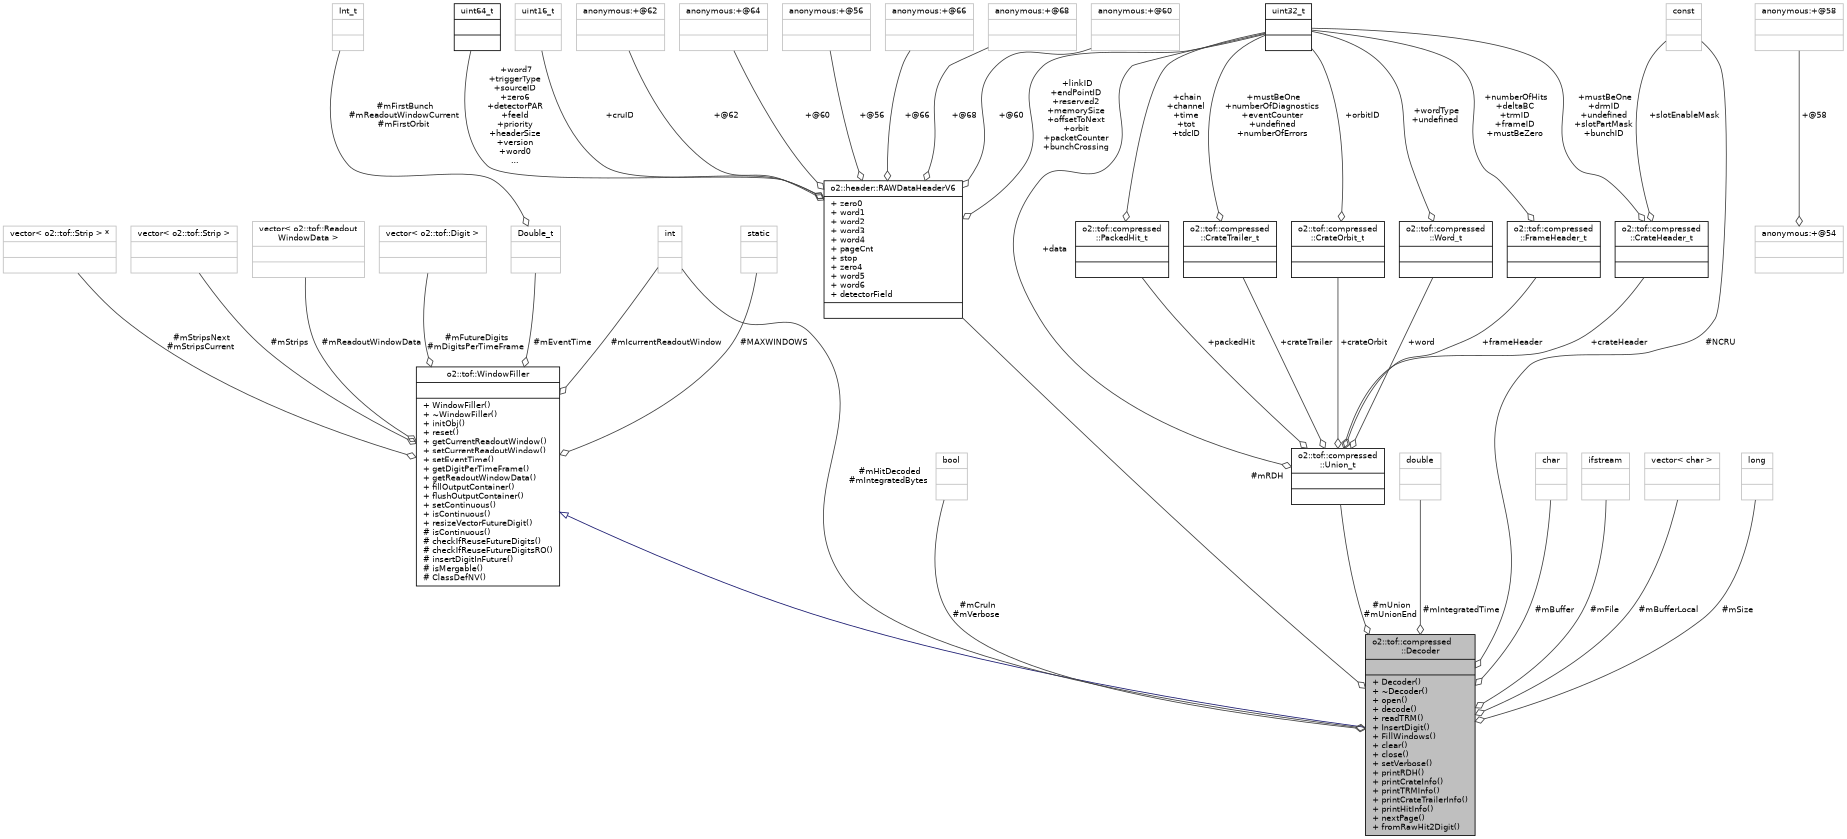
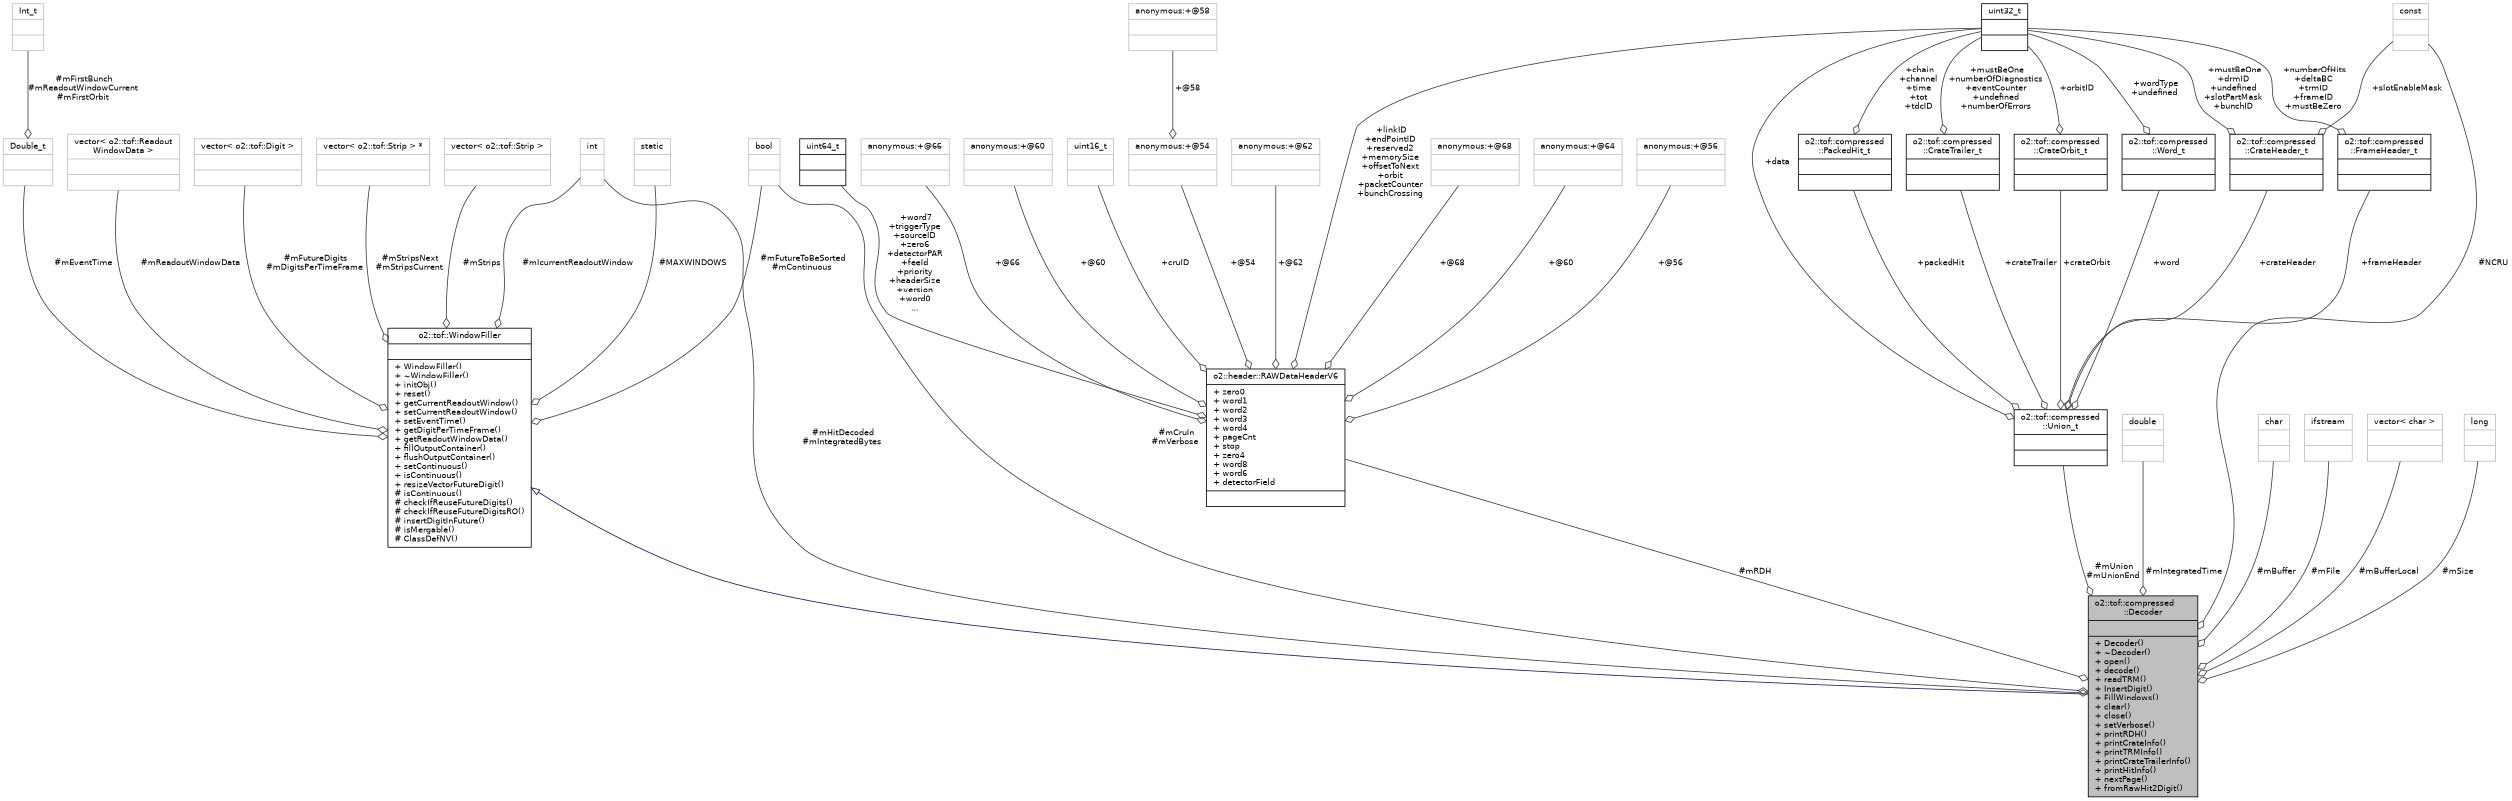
none -> (1214, 273)
(848, 276) -> (1230, 465)
none -> (698, 344)
